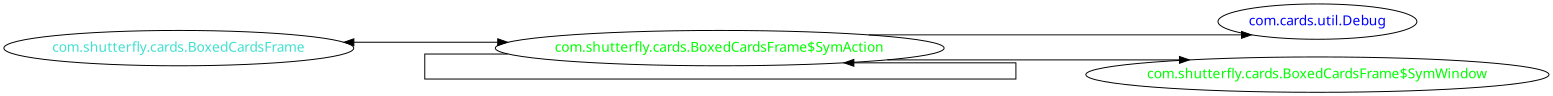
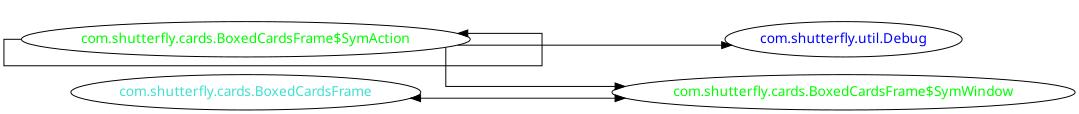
(1317, 22) -> (844, 39)
(426, 42) -> (518, 98)
